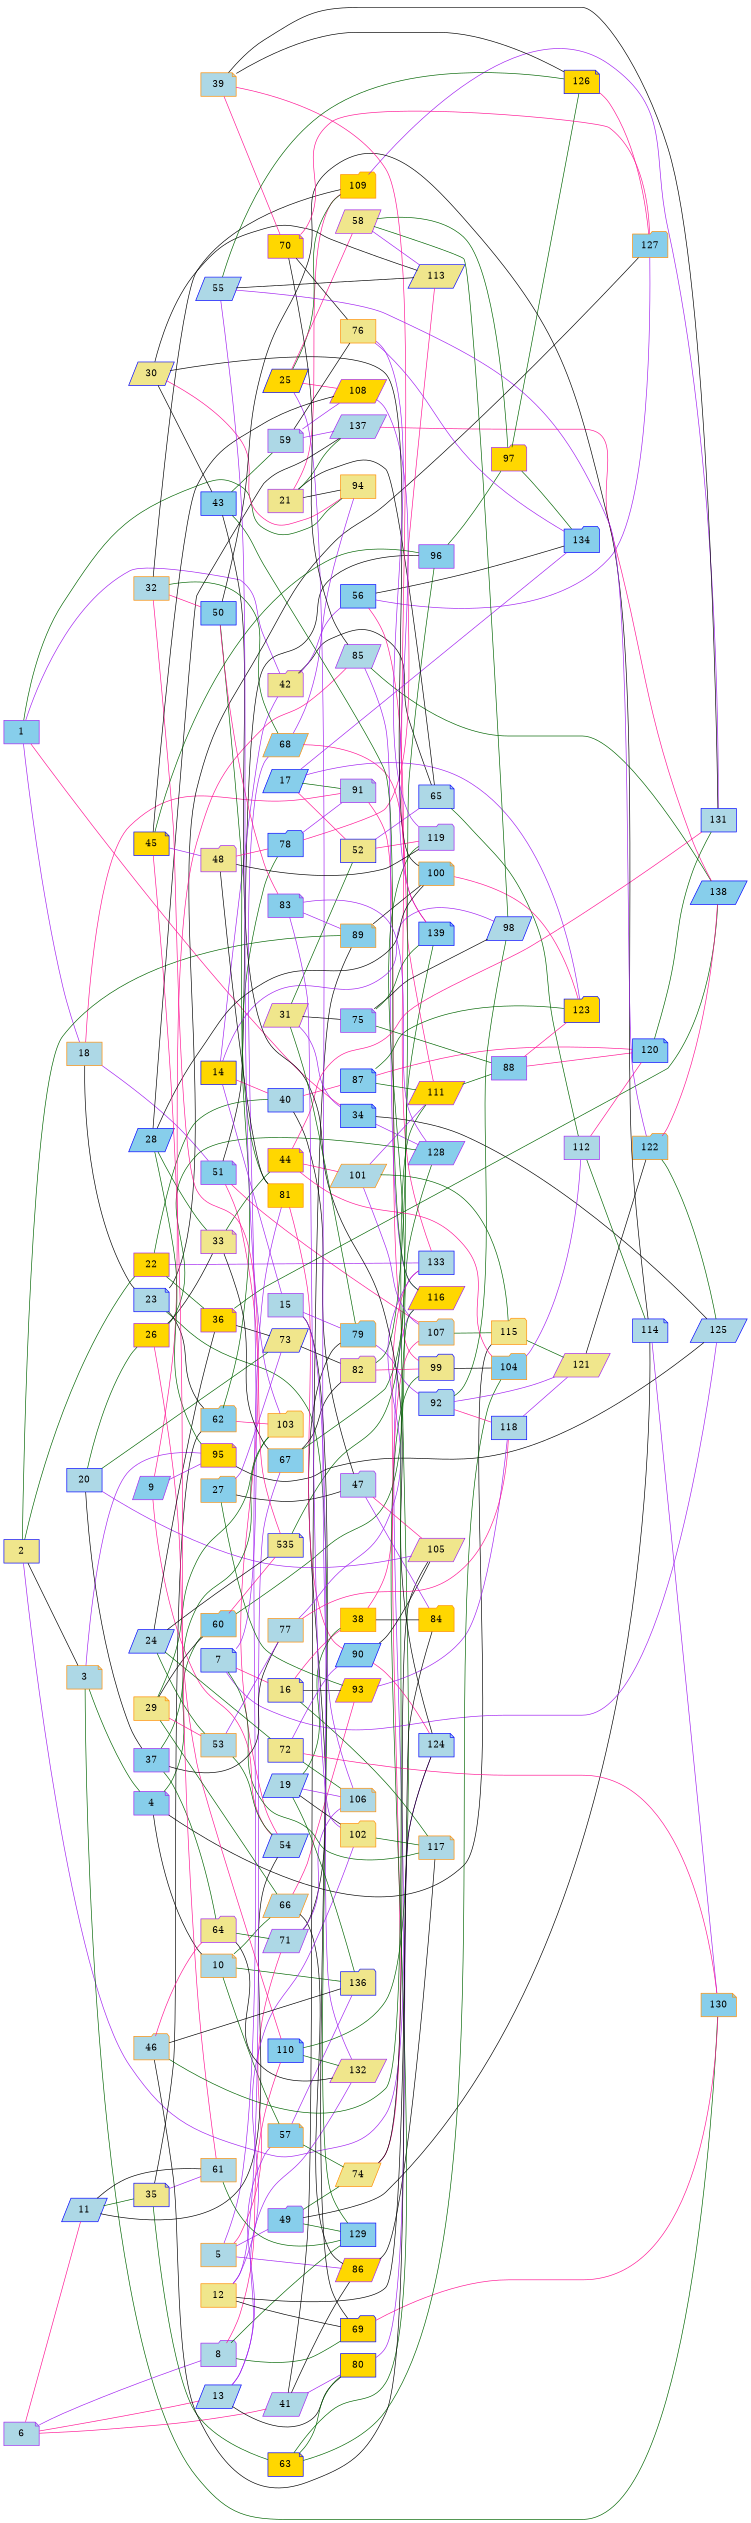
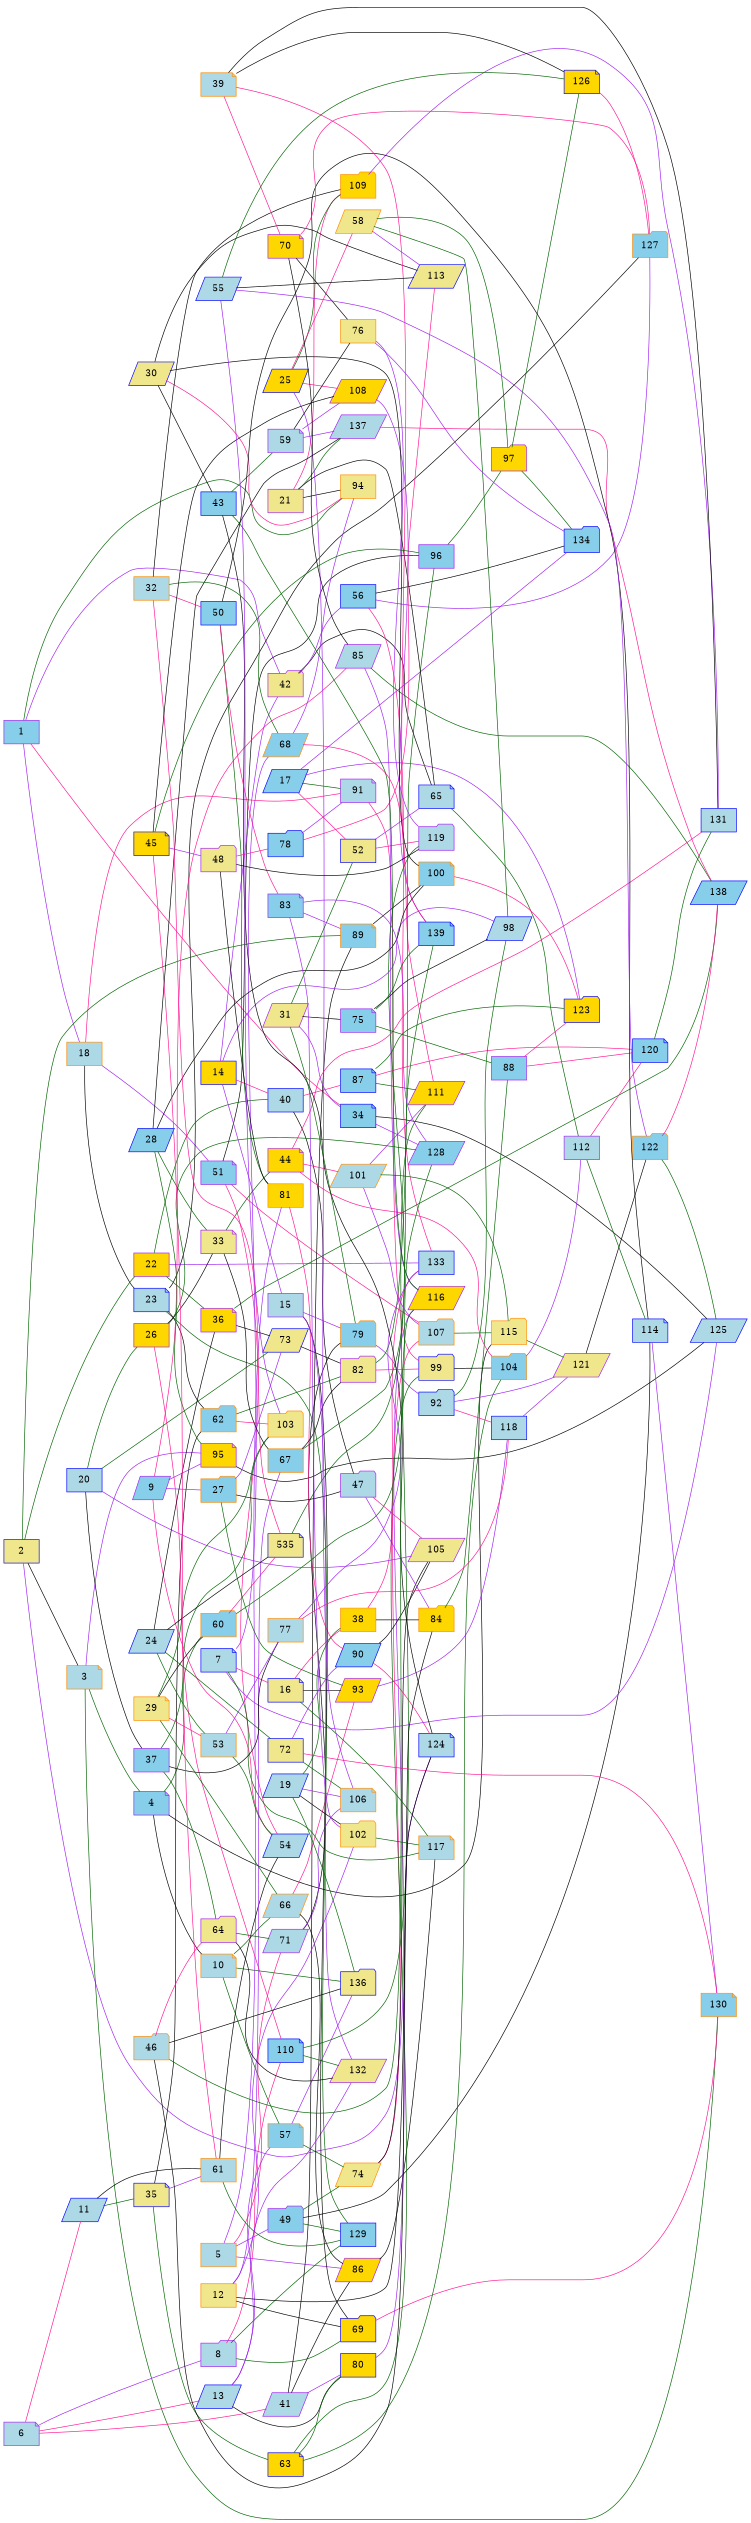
(358, 222) -> (358, 222)
(477, 1079) -> (486, 1320)
(246, 1132) -> (288, 1395)
none -> (191, 1490)
(249, 2169) -> (237, 2005)
